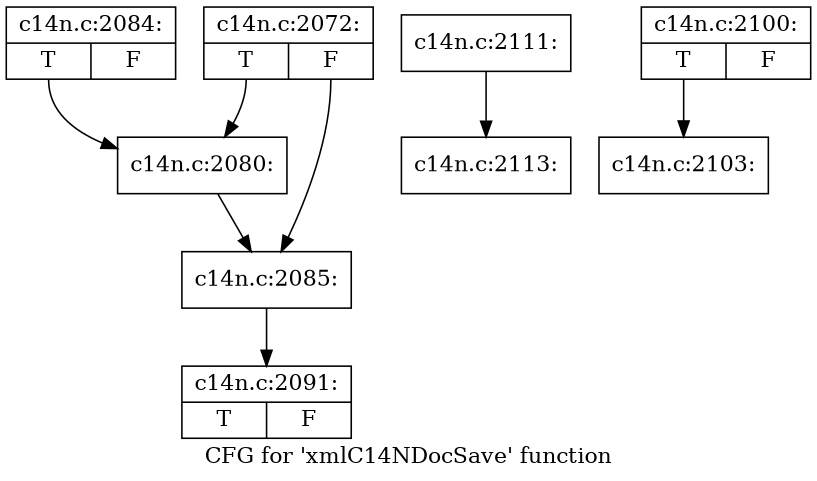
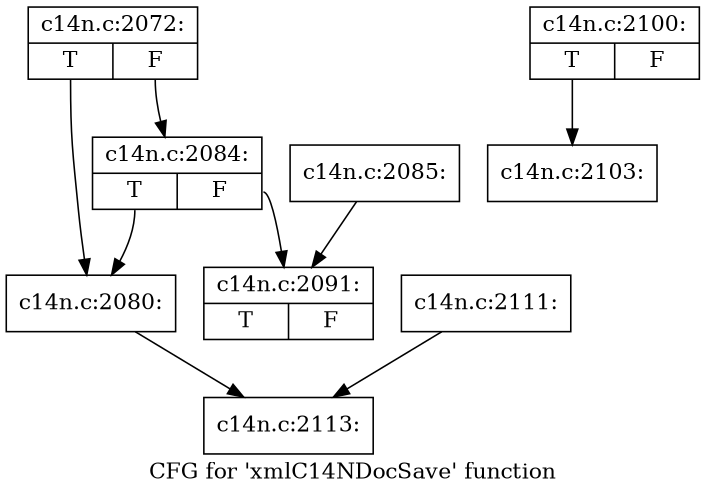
(318, 161) -> (157, 101)
(230, 216) -> (183, 360)
none -> (275, 220)
